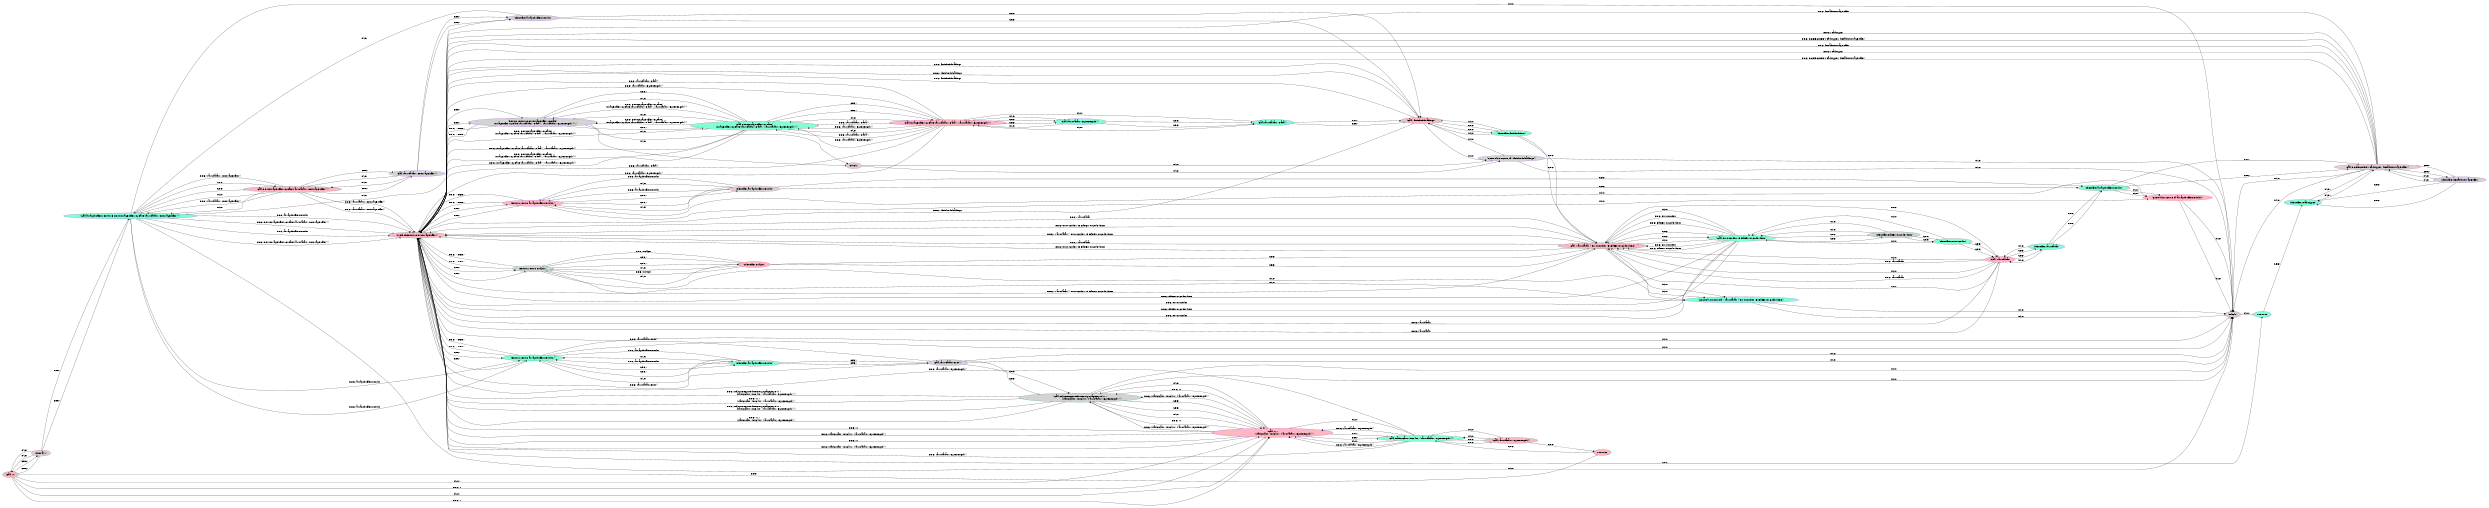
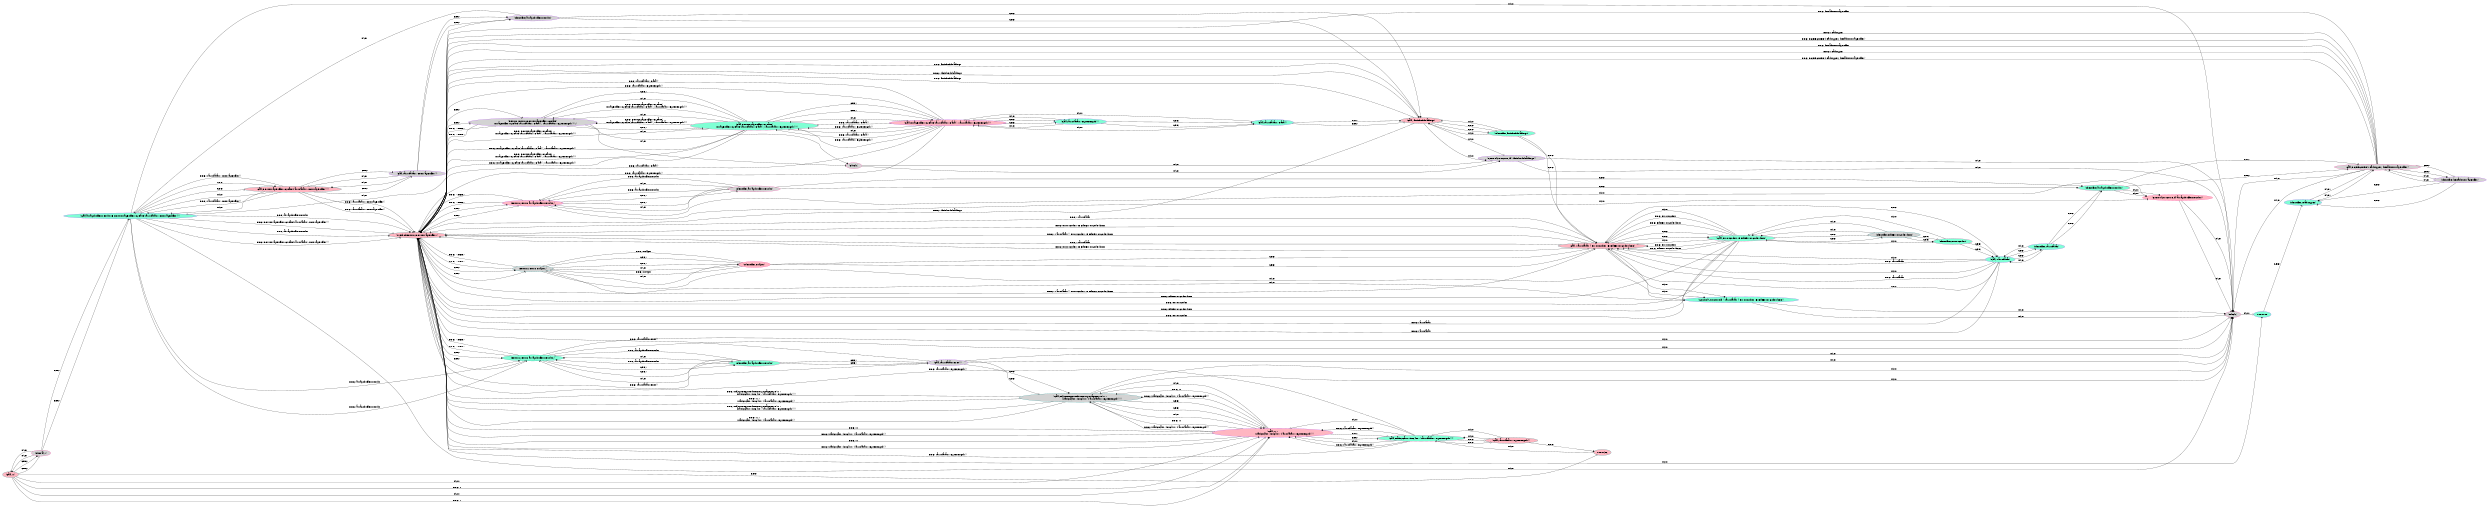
(1511, 133) -> (1511, 133)
(2000, 259) -> (2000, 259)
(1511, 446) -> (1511, 446)
(1665, 462) -> (1665, 462)
